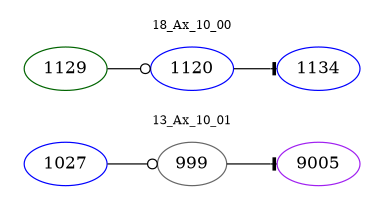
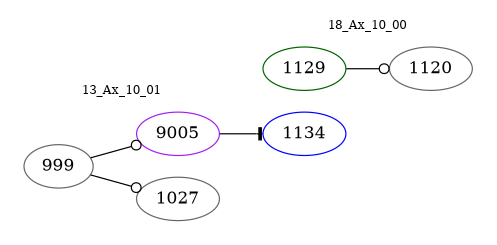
(192, 69) -> (431, 69)
(252, 69) -> (238, 134)
(66, 164) -> (178, 199)
(128, 164) -> (111, 181)
(249, 164) -> (111, 152)
